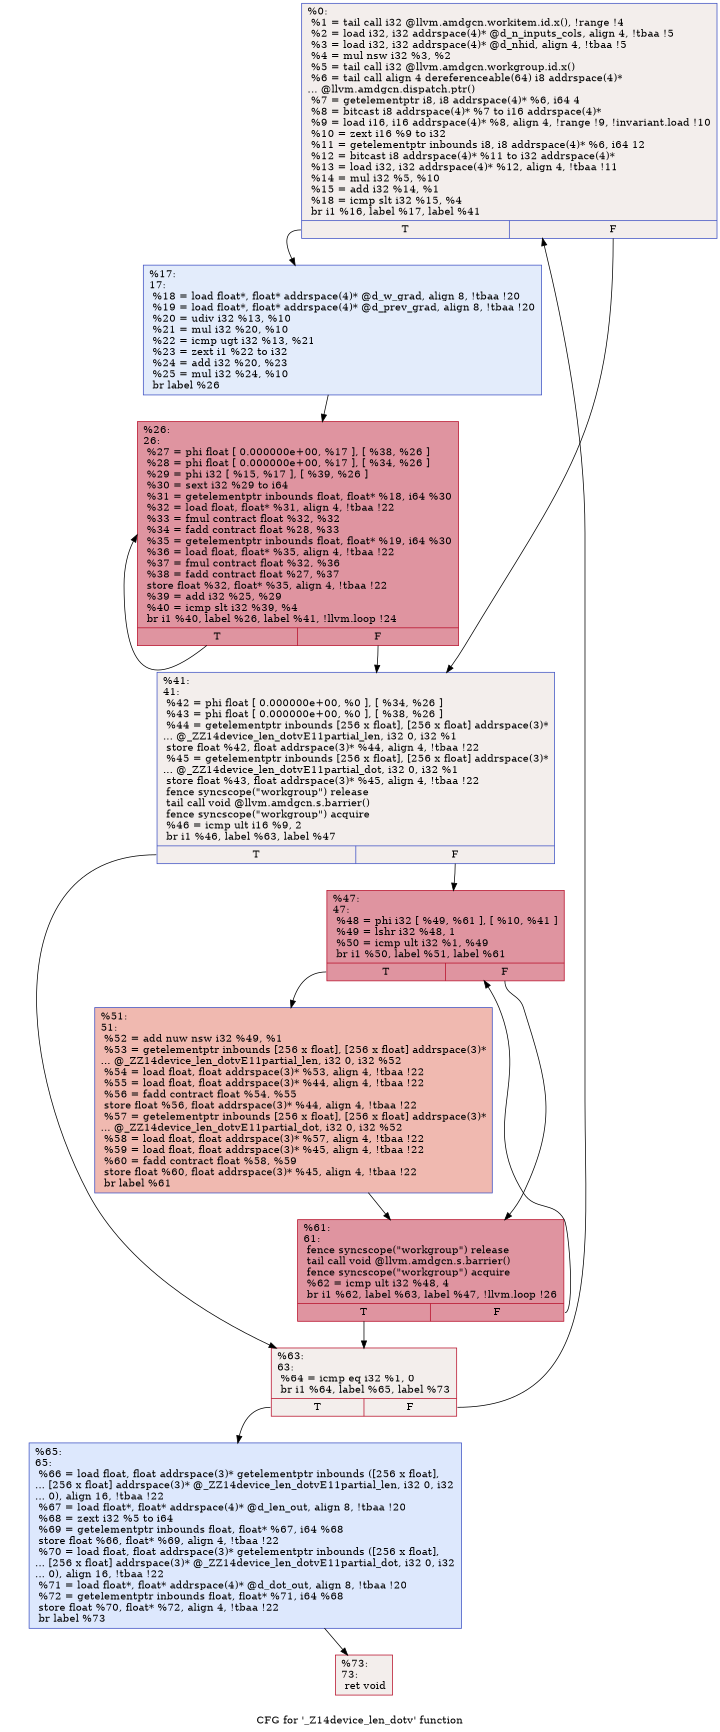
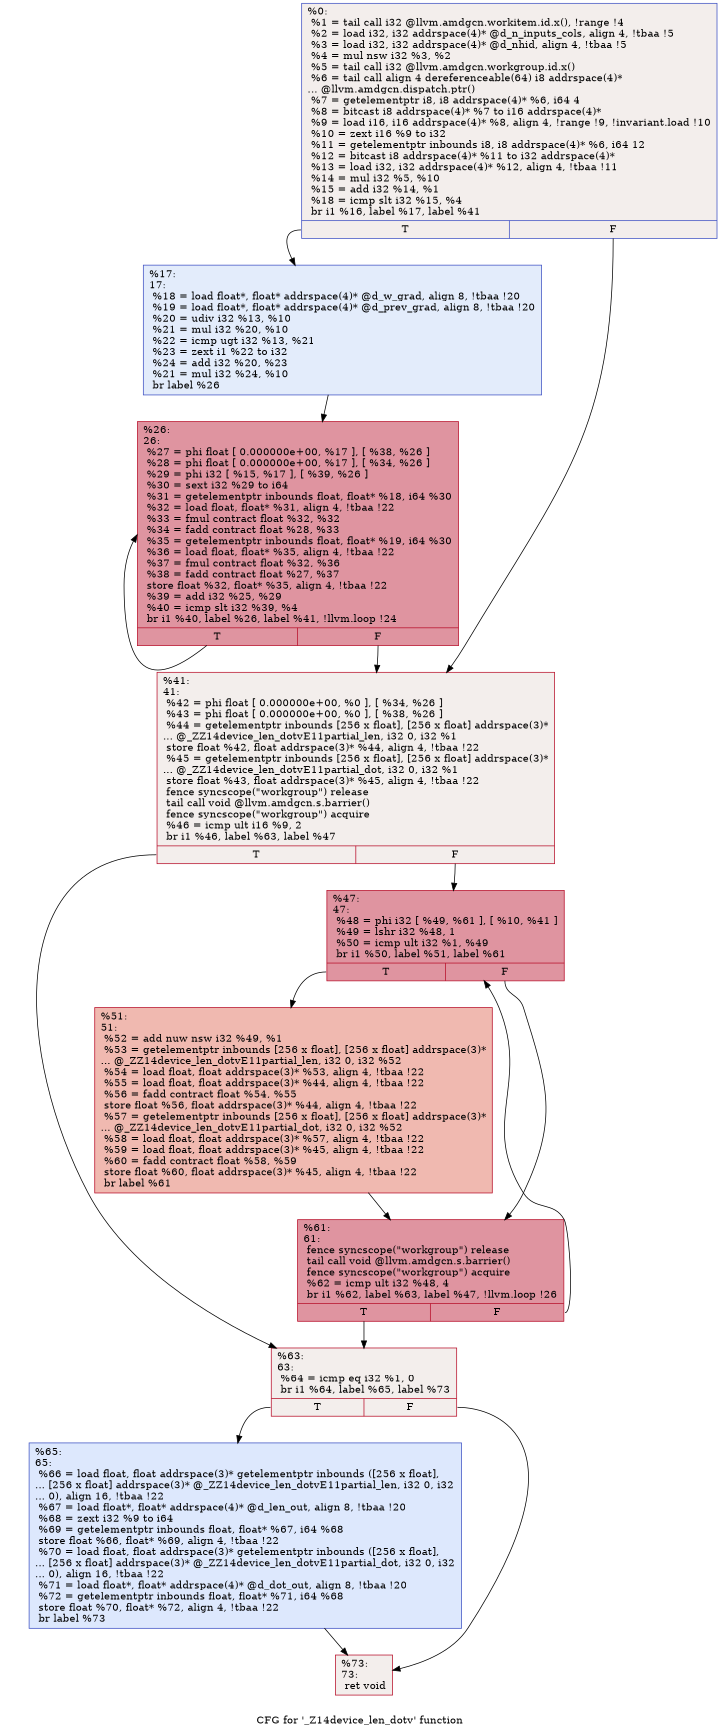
(219, 374) -> (219, 374)
(356, 768) -> (356, 768)
(585, 860) -> (513, 1542)
(294, 1100) -> (294, 1100)
(104, 1519) -> (104, 1519)
